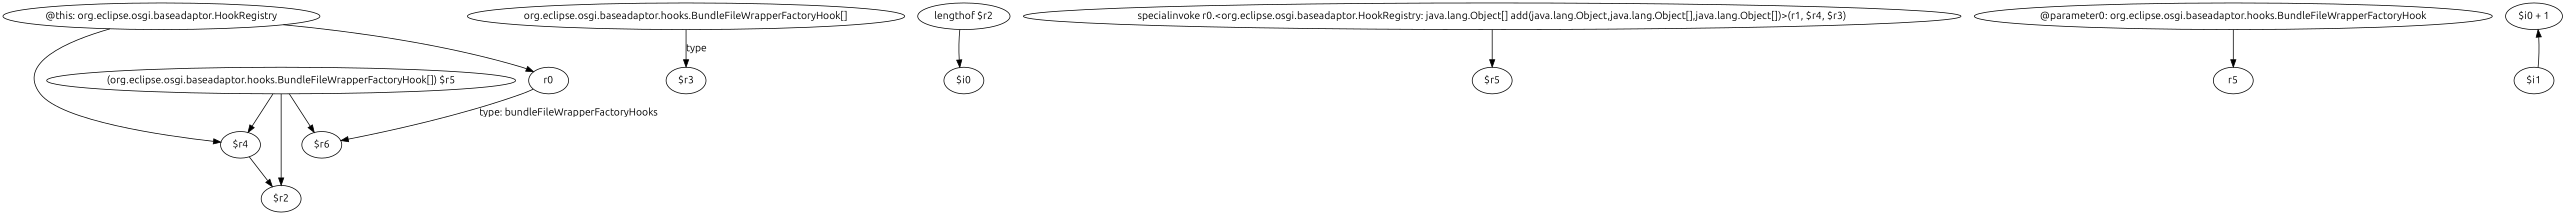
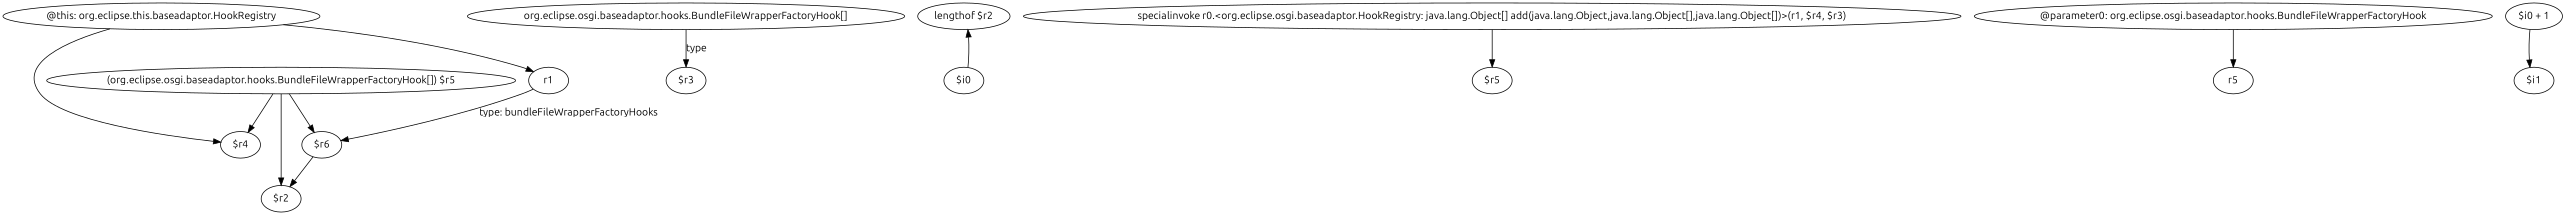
(161, 16) -> (161, 16)
(959, 45) -> (969, 52)
(2539, 52) -> (2529, 45)
(549, 81) -> (549, 81)
(259, 169) -> (304, 169)
